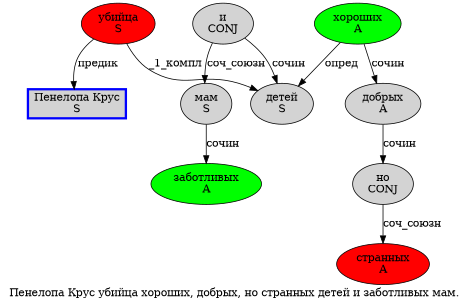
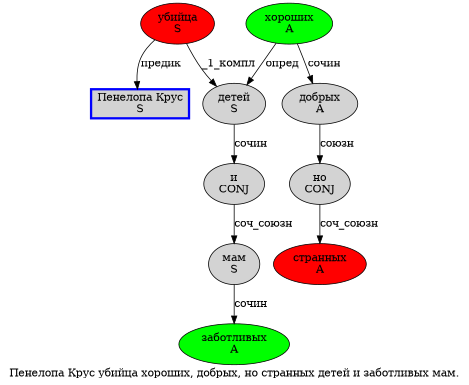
(263, 55) -> (234, 140)
(399, 144) -> (337, 144)
